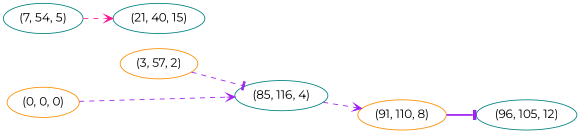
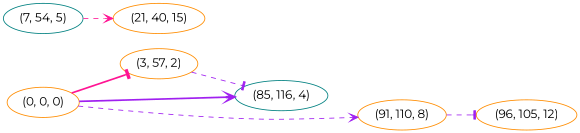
(159, 18) -> (159, 18)
none -> (98, 84)
(153, 99) -> (153, 99)
(338, 105) -> (214, 117)
(459, 115) -> (459, 115)
(527, 115) -> (527, 115)
